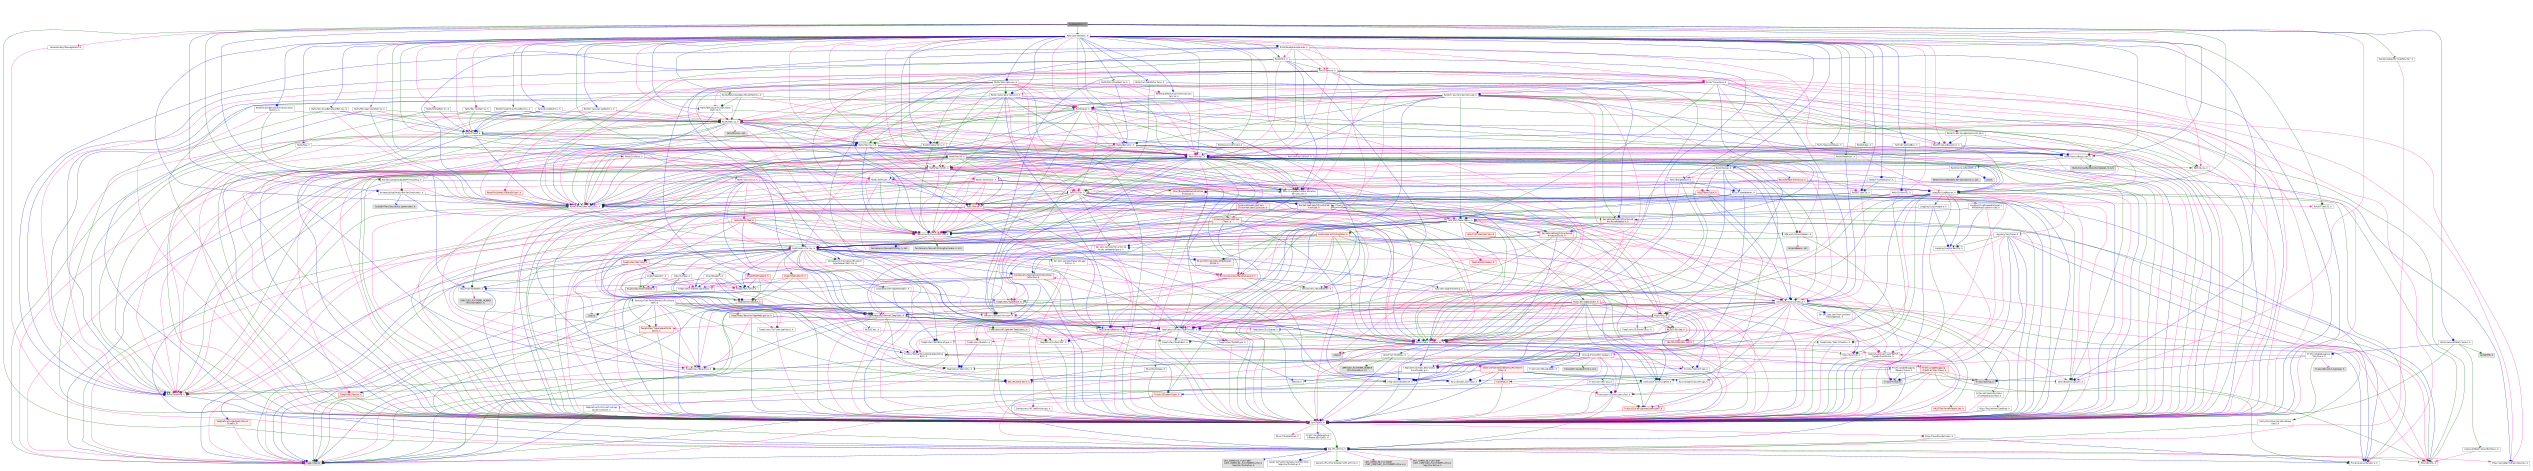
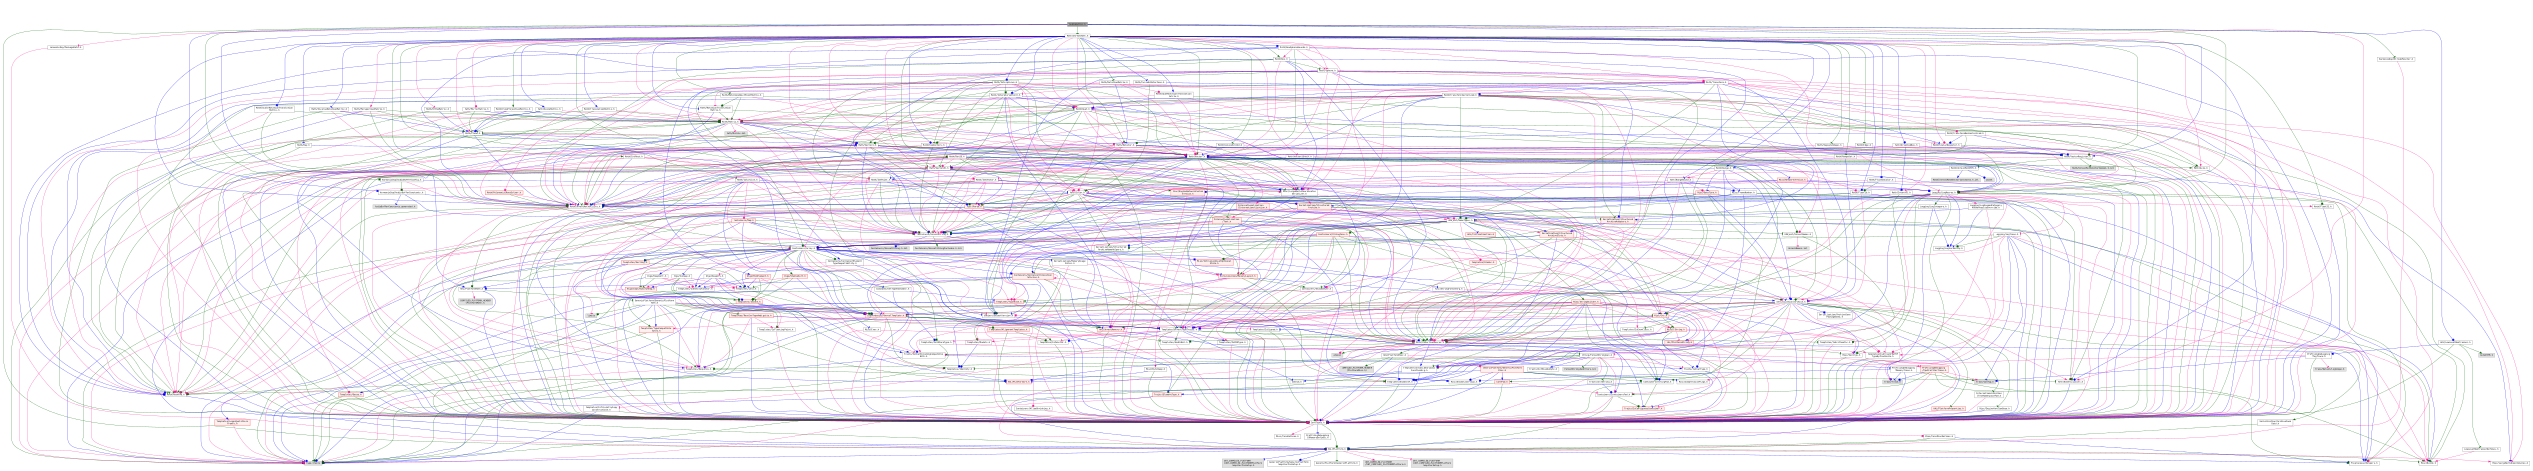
(642, 267) -> (691, 259)
(1553, 388) -> (1553, 388)
